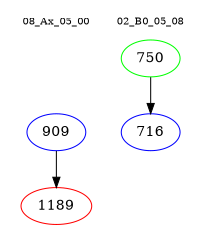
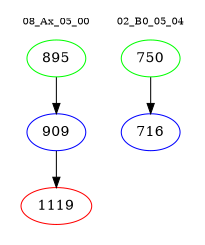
(151, 22) -> (151, 22)
none -> (56, 58)
(56, 206) -> (56, 206)
